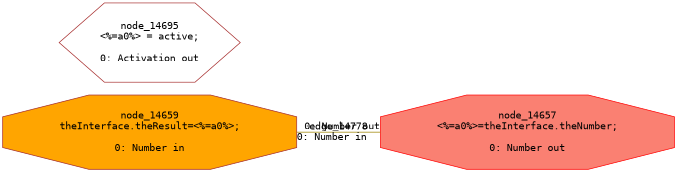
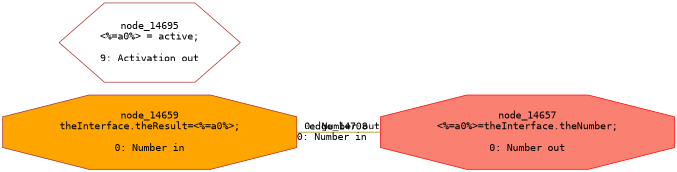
(150, 43) -> (150, 43)
(339, 127) -> (339, 127)
